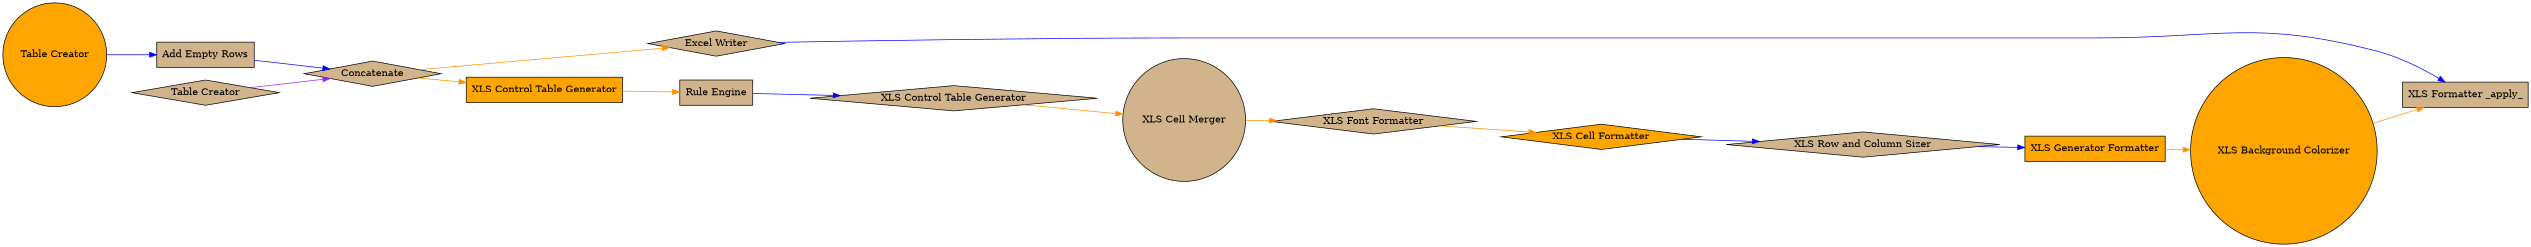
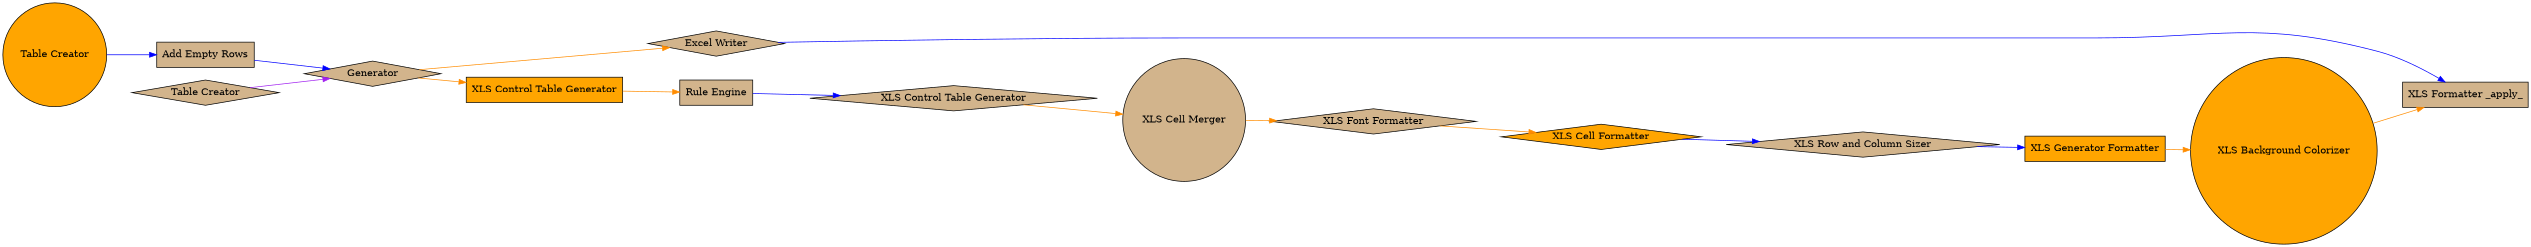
(373, 74) -> (373, 74)
